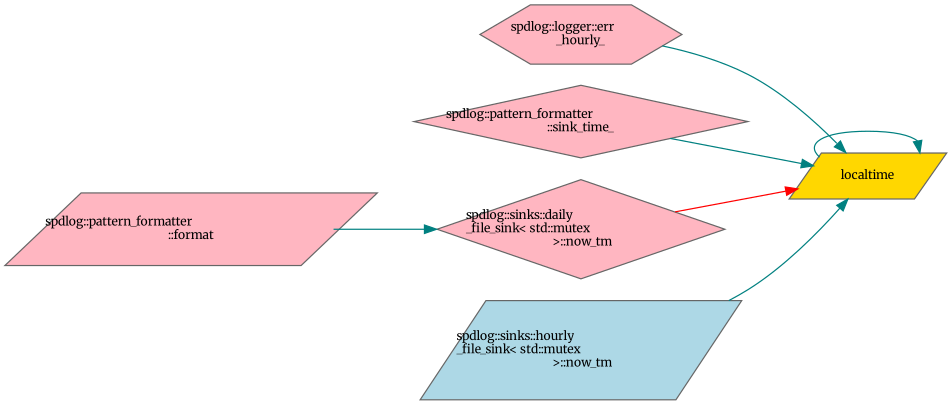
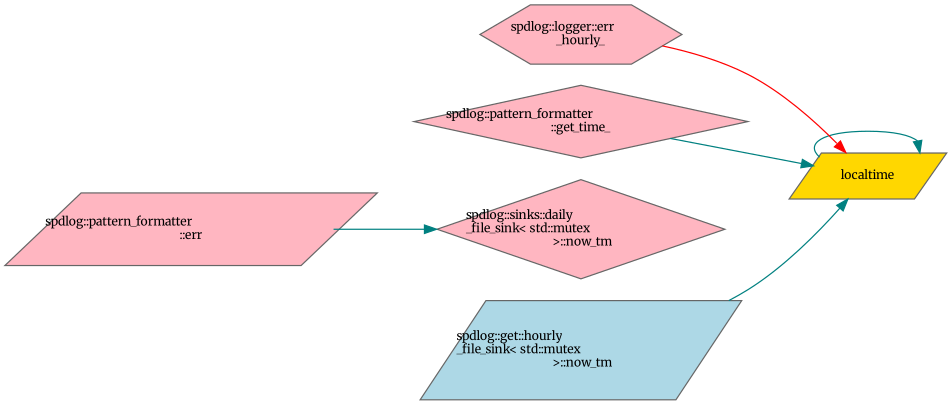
(758, 80) -> (758, 80)
(581, 122) -> (581, 122)
(731, 201) -> none
(191, 229) -> (191, 229)
(581, 350) -> (581, 350)
